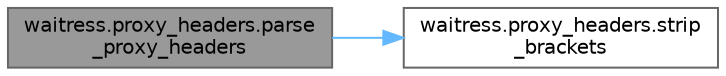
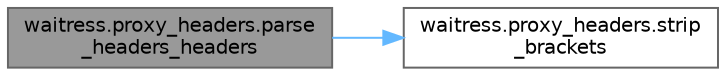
(170, 38) -> (170, 38)
